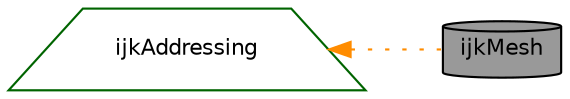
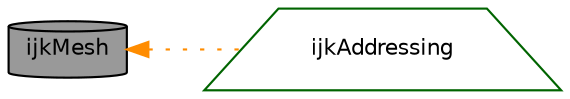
(397, 49) -> (195, 49)
